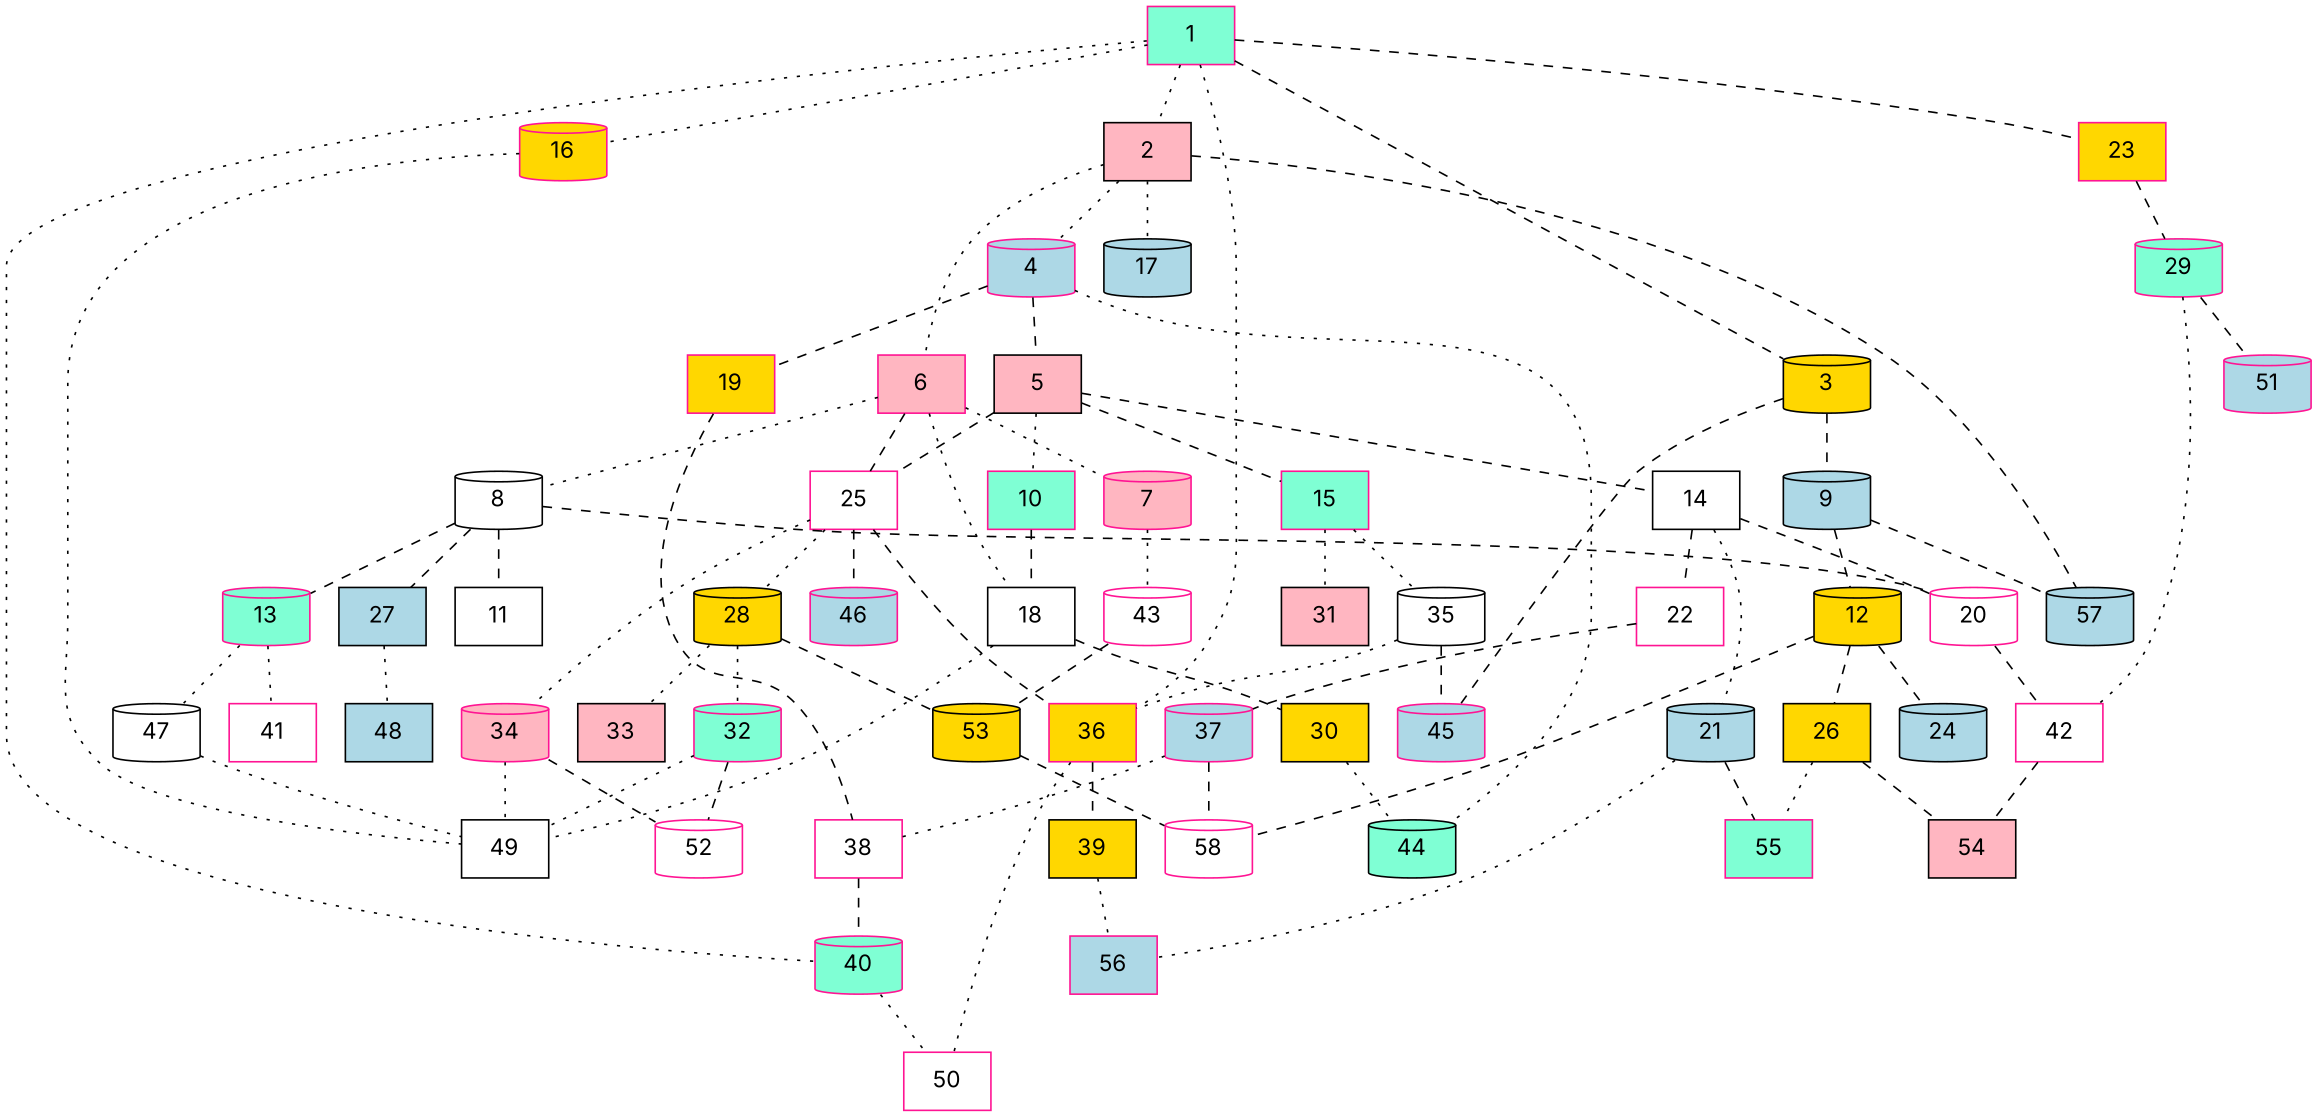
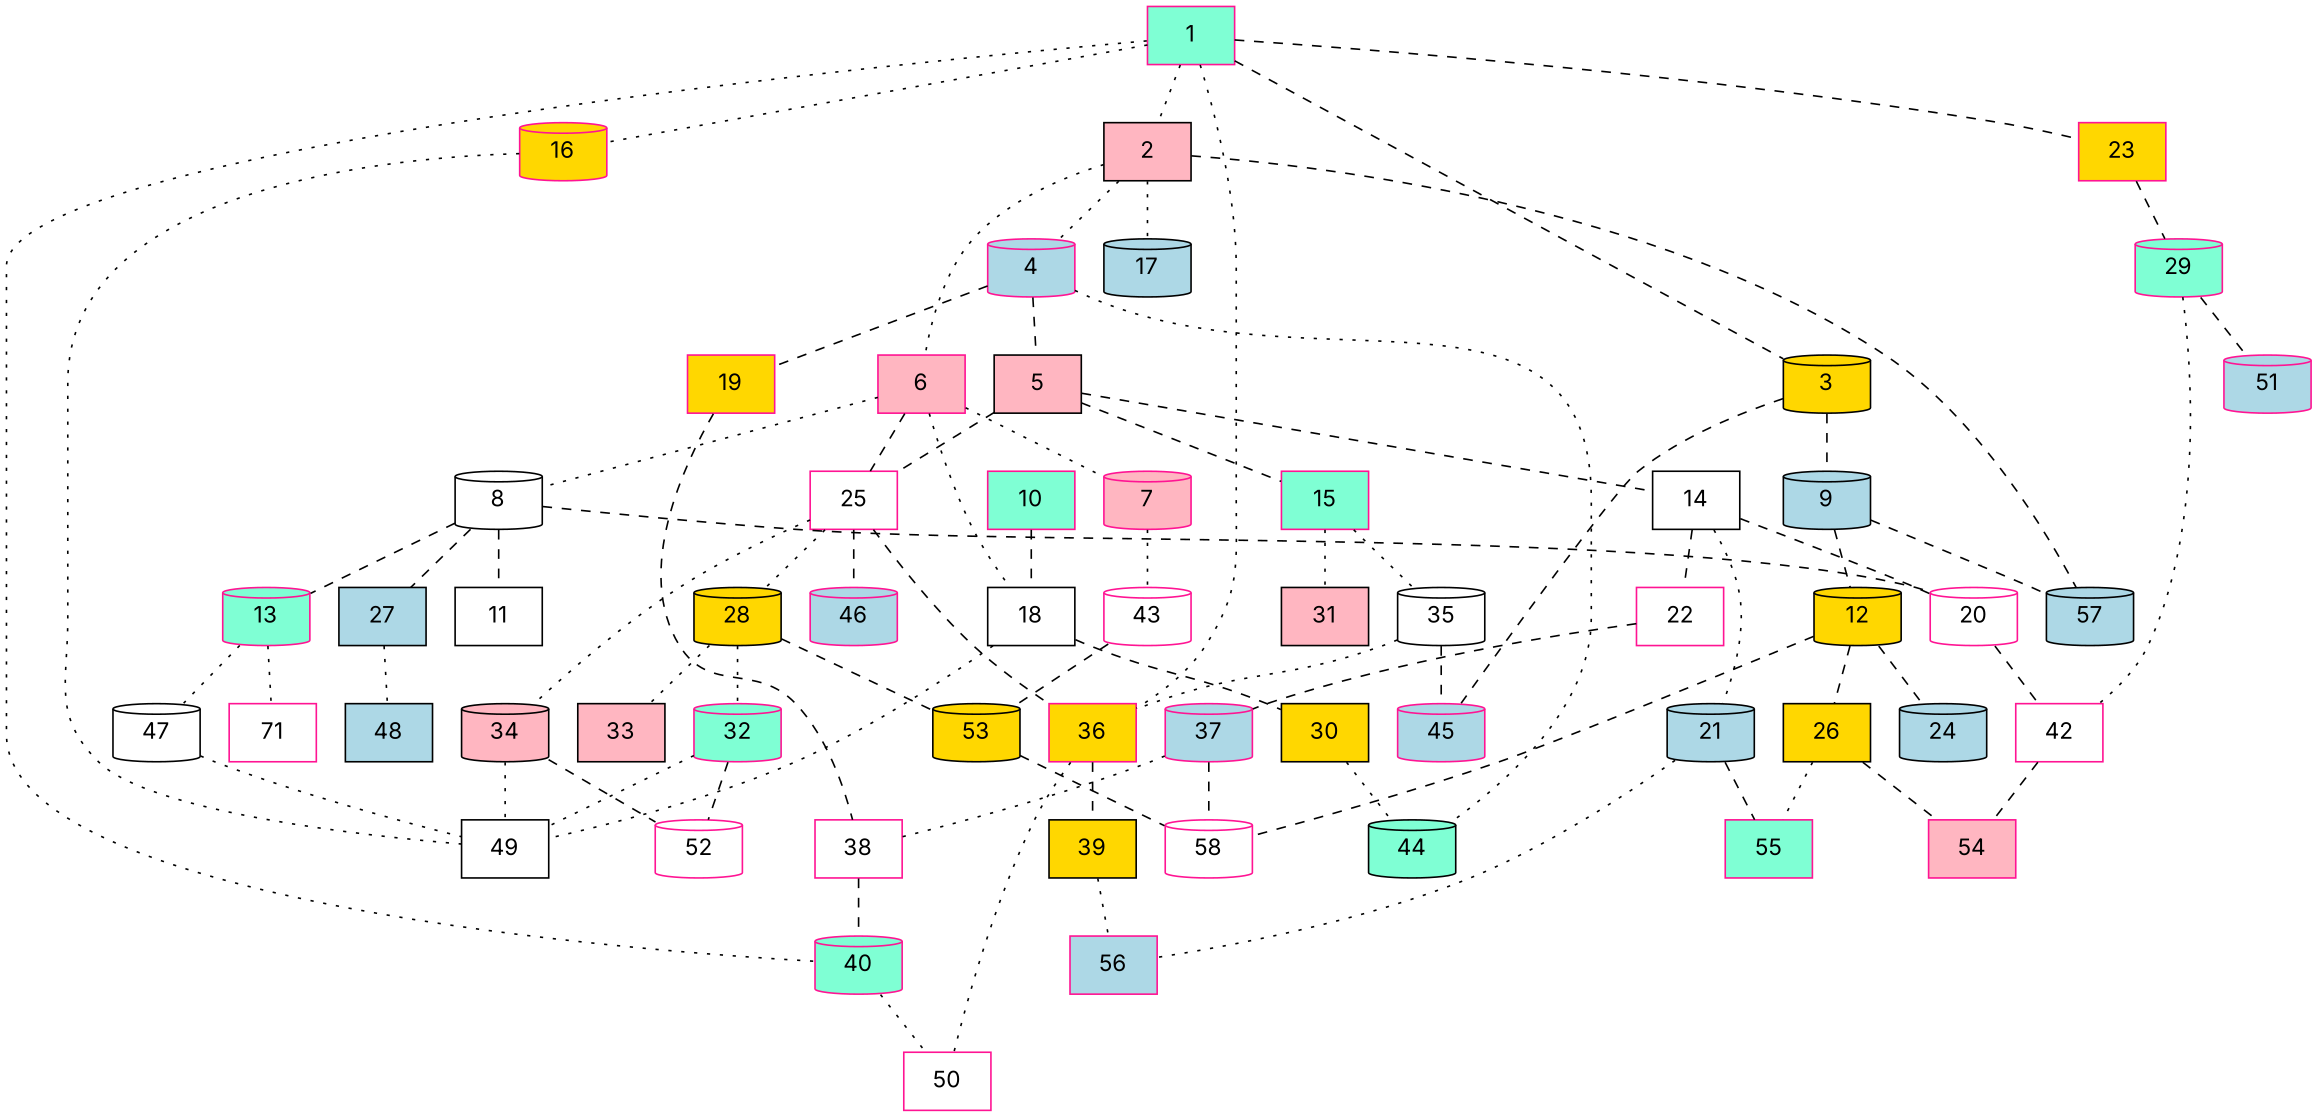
(1035, 431) -> none
(273, 733) -> (273, 733)
(505, 733) -> (505, 733)
(1972, 849) -> (1972, 849)
